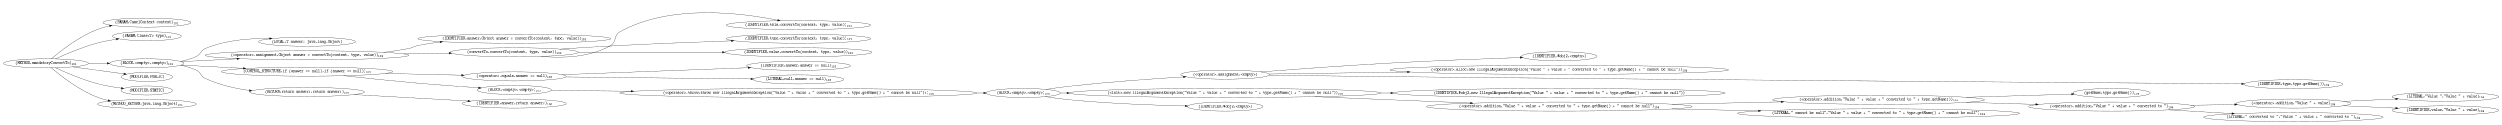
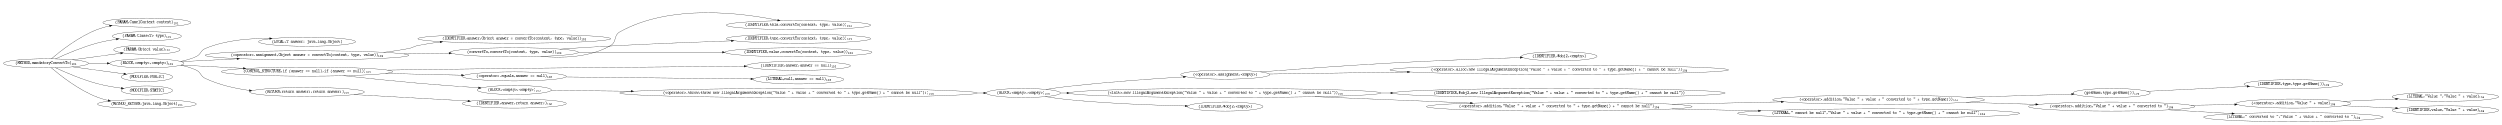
none -> (147, 50)
(655, 71) -> (566, 68)
(1755, 80) -> (2197, 89)
